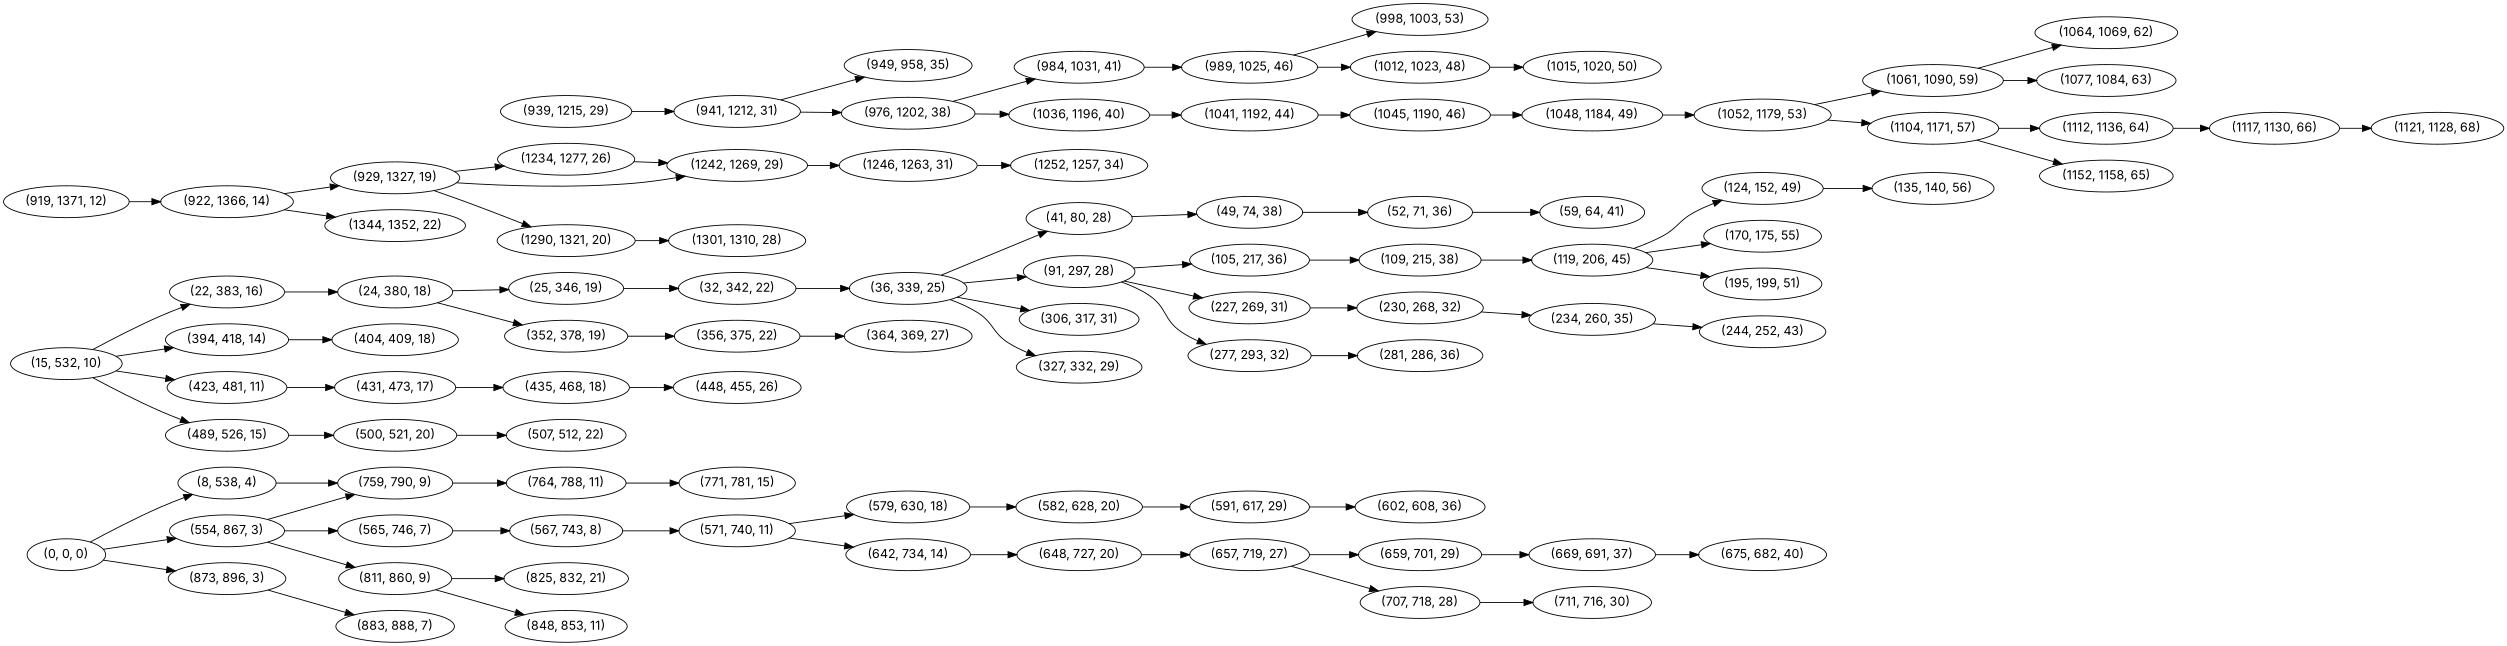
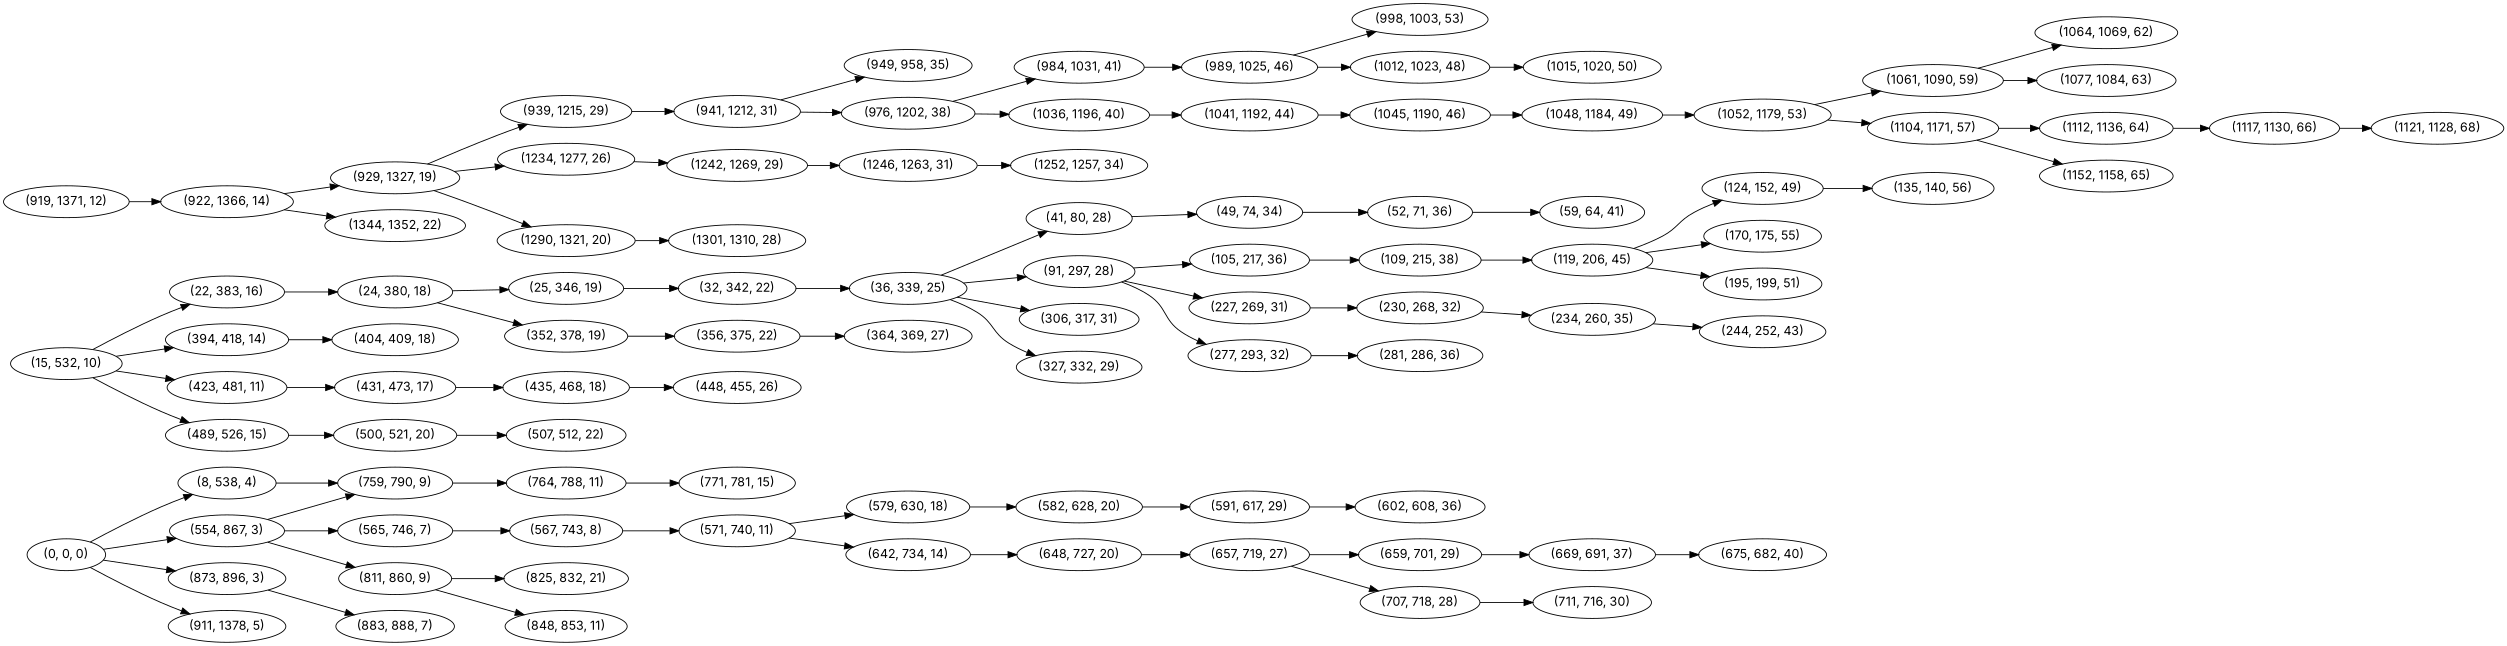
(567, 186) -> (473, 145)
(1250, 212) -> (1250, 212)
none -> (227, 626)
